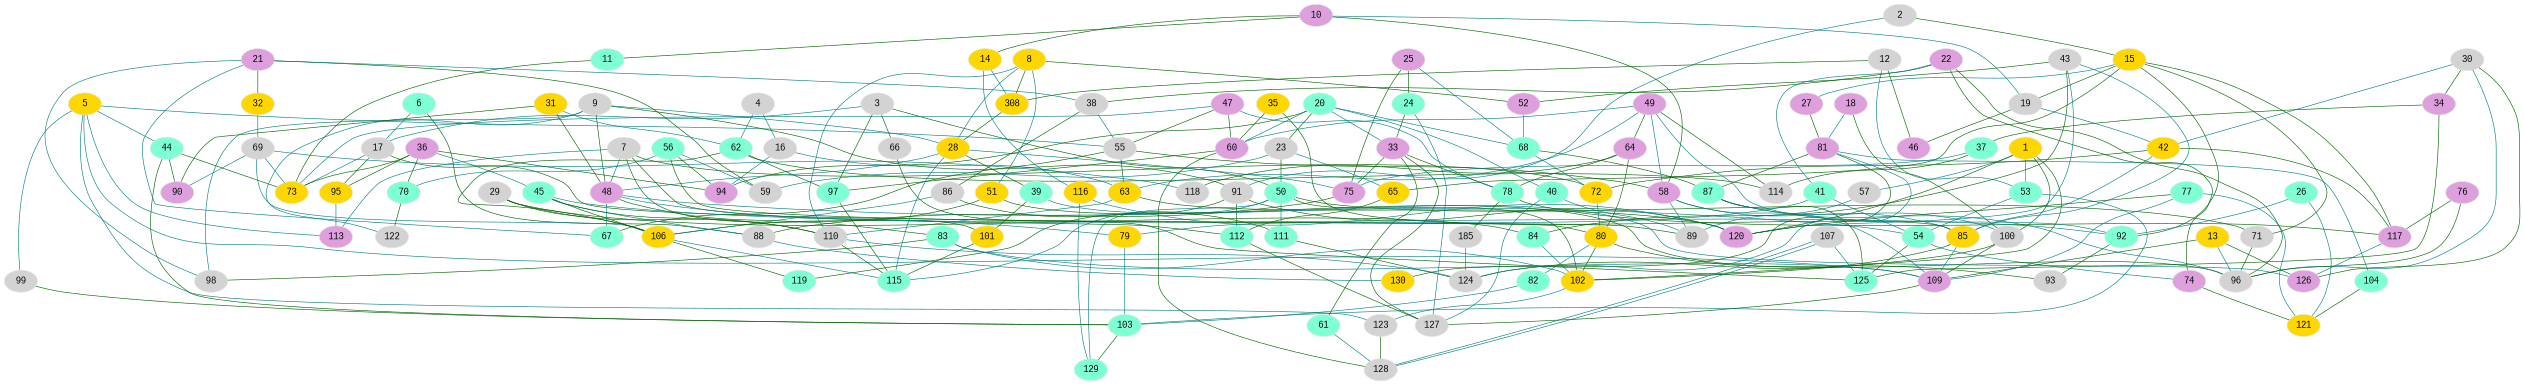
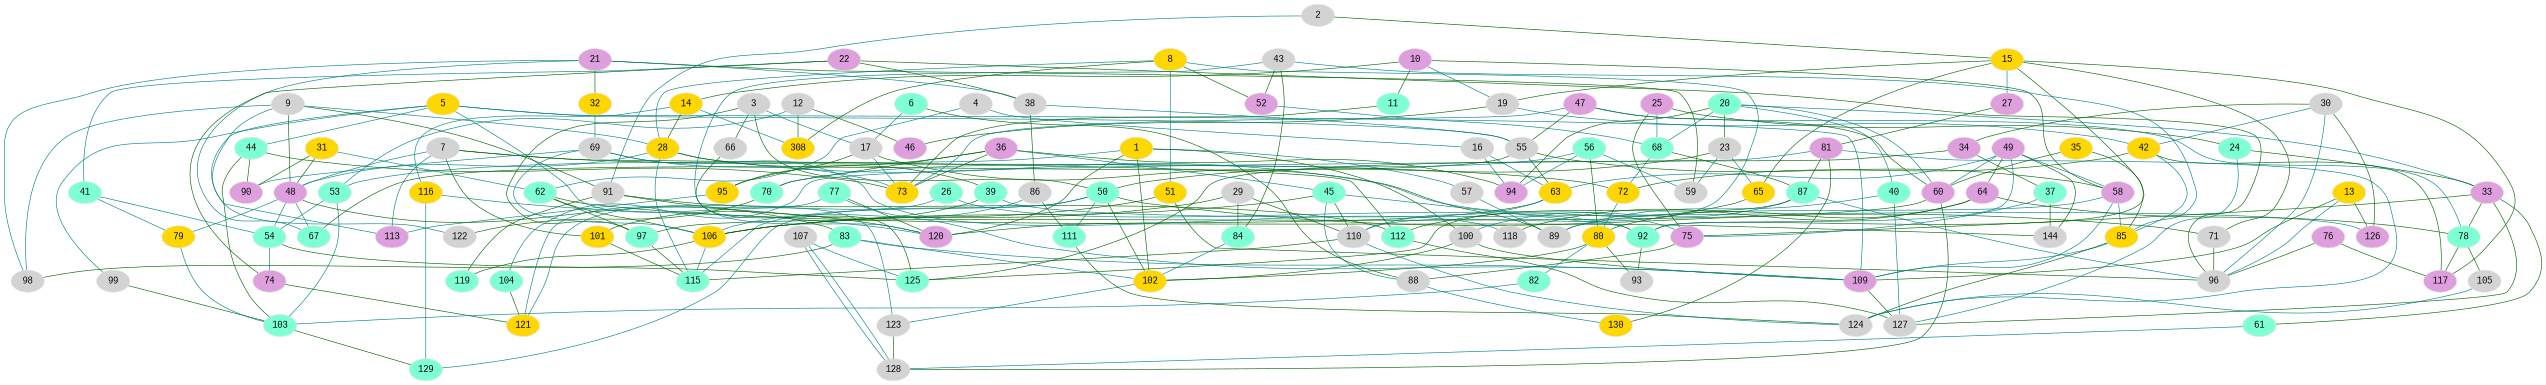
(1851, 104) -> none
(983, 126) -> (675, 124)
(695, 170) -> (1558, 166)
(1776, 193) -> (2050, 237)
(1466, 237) -> (2484, 281)
(2365, 251) -> none
